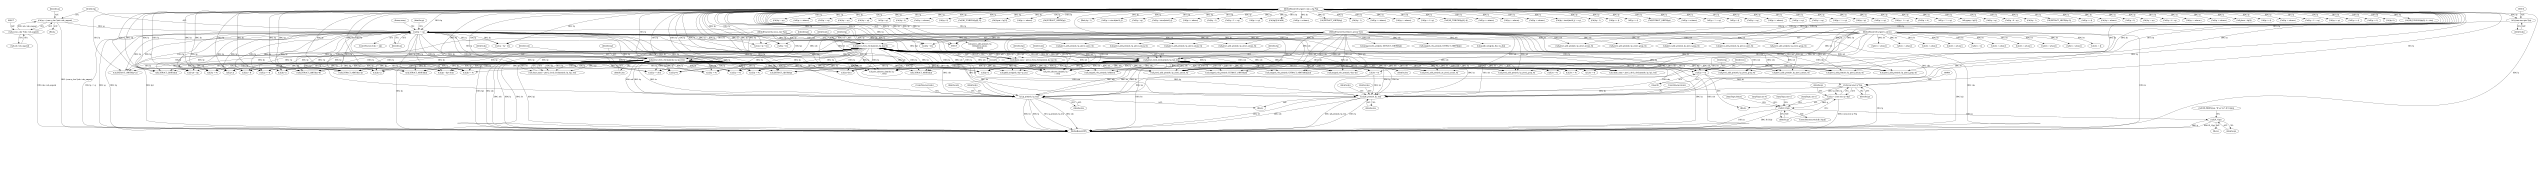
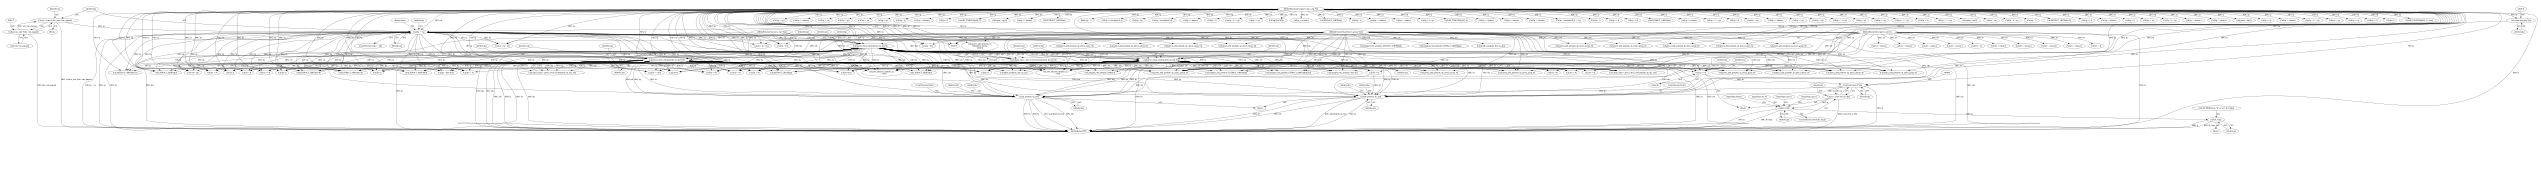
(874, 38) -> (874, 38)
